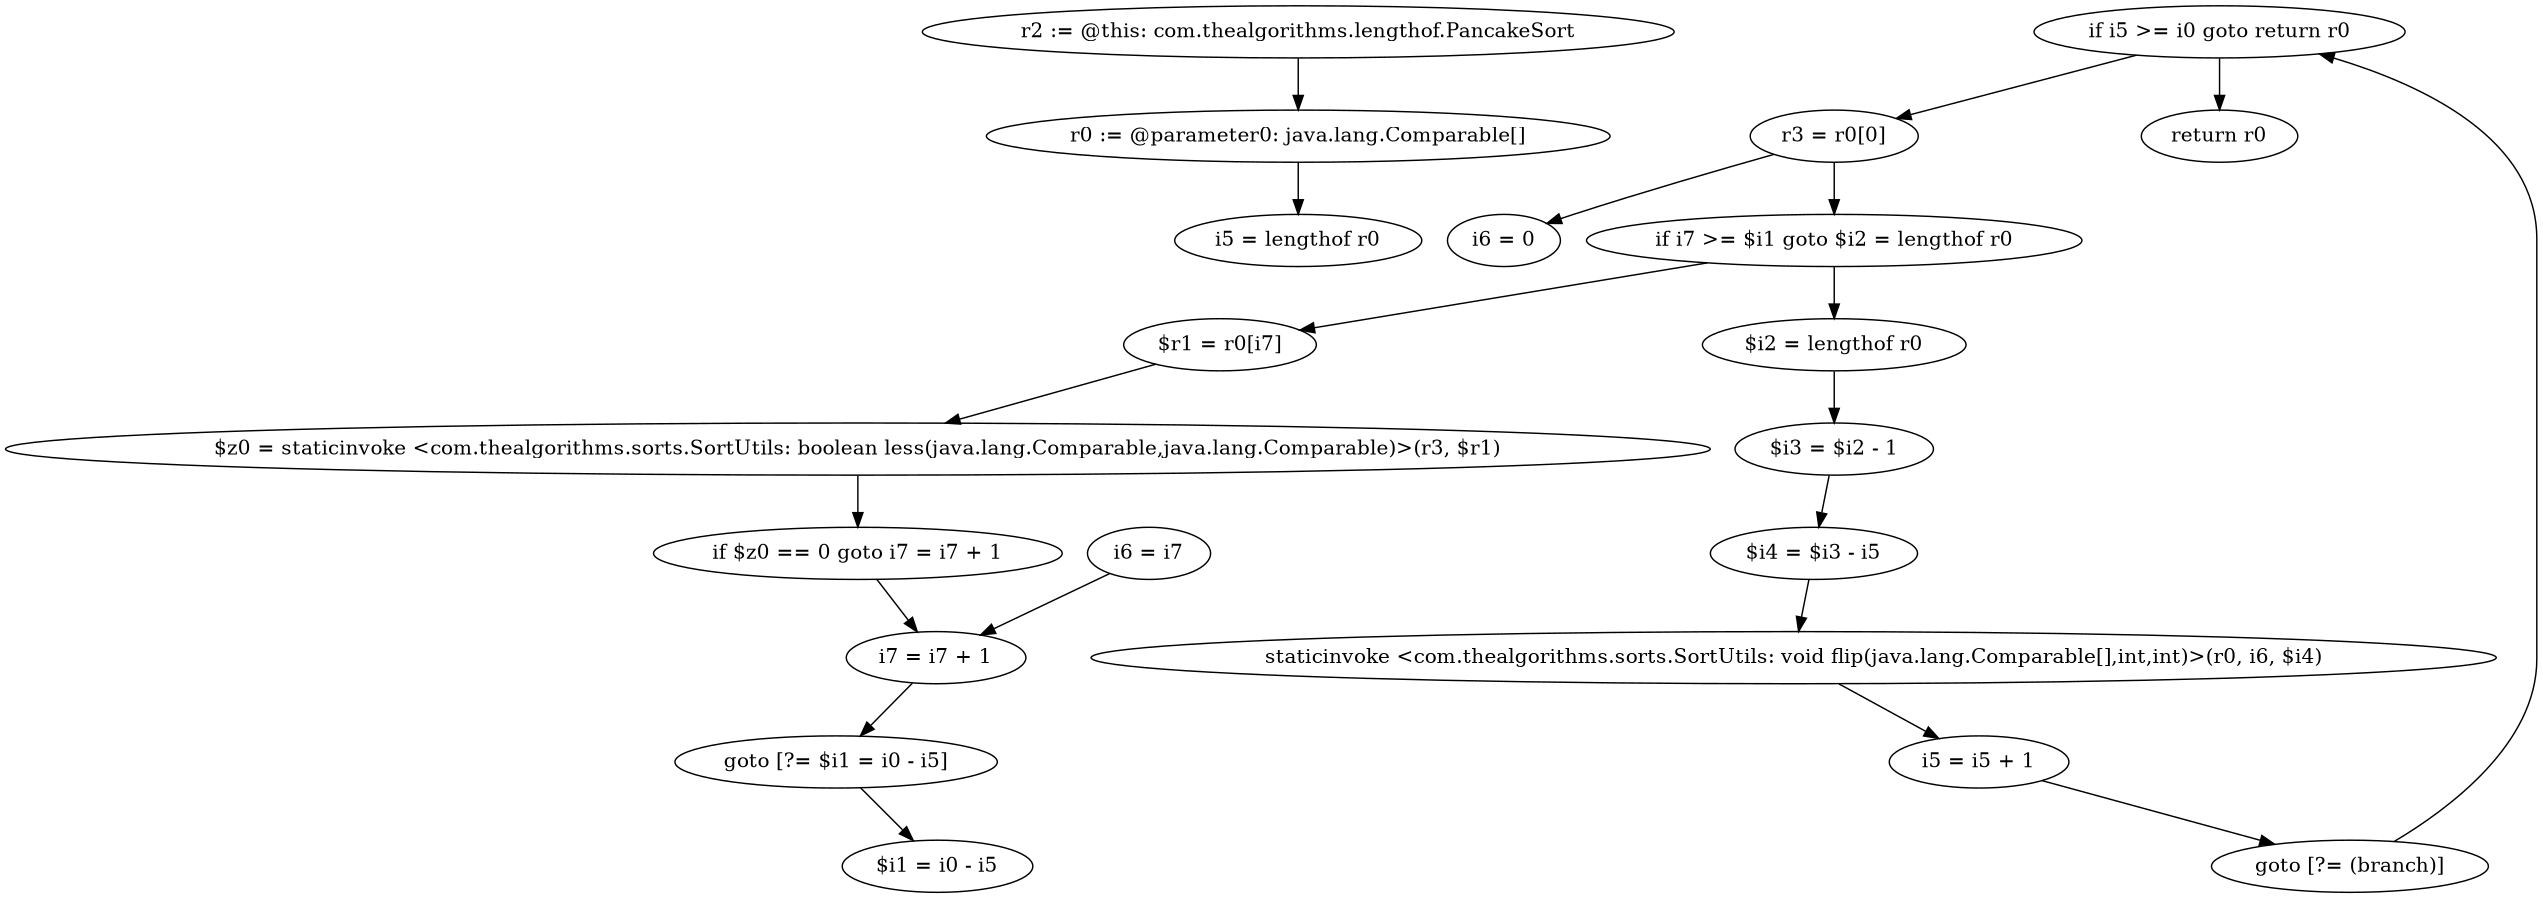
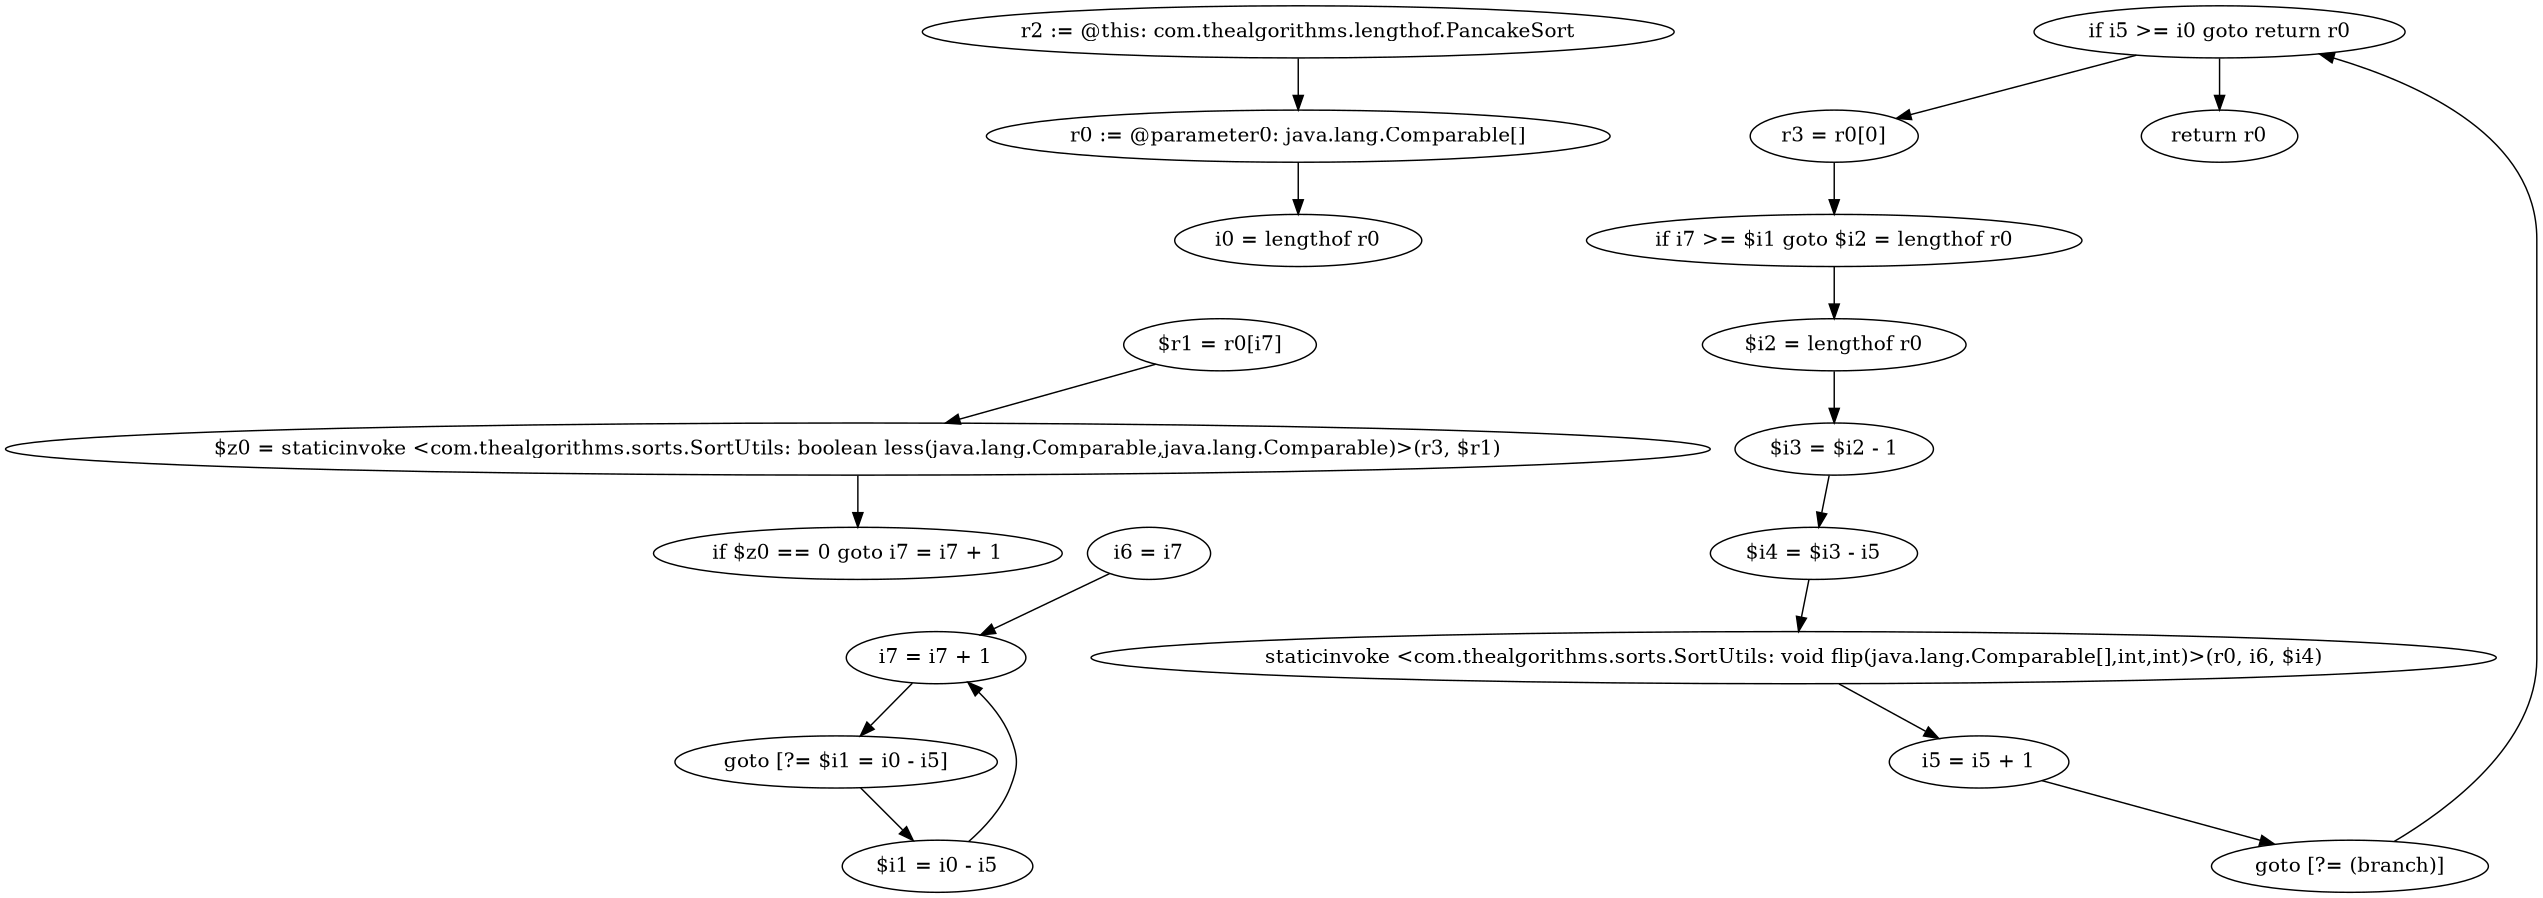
(1298, 240) -> (1298, 240)
(1504, 240) -> none
(1511, 295) -> none
(892, 600) -> (1016, 769)
